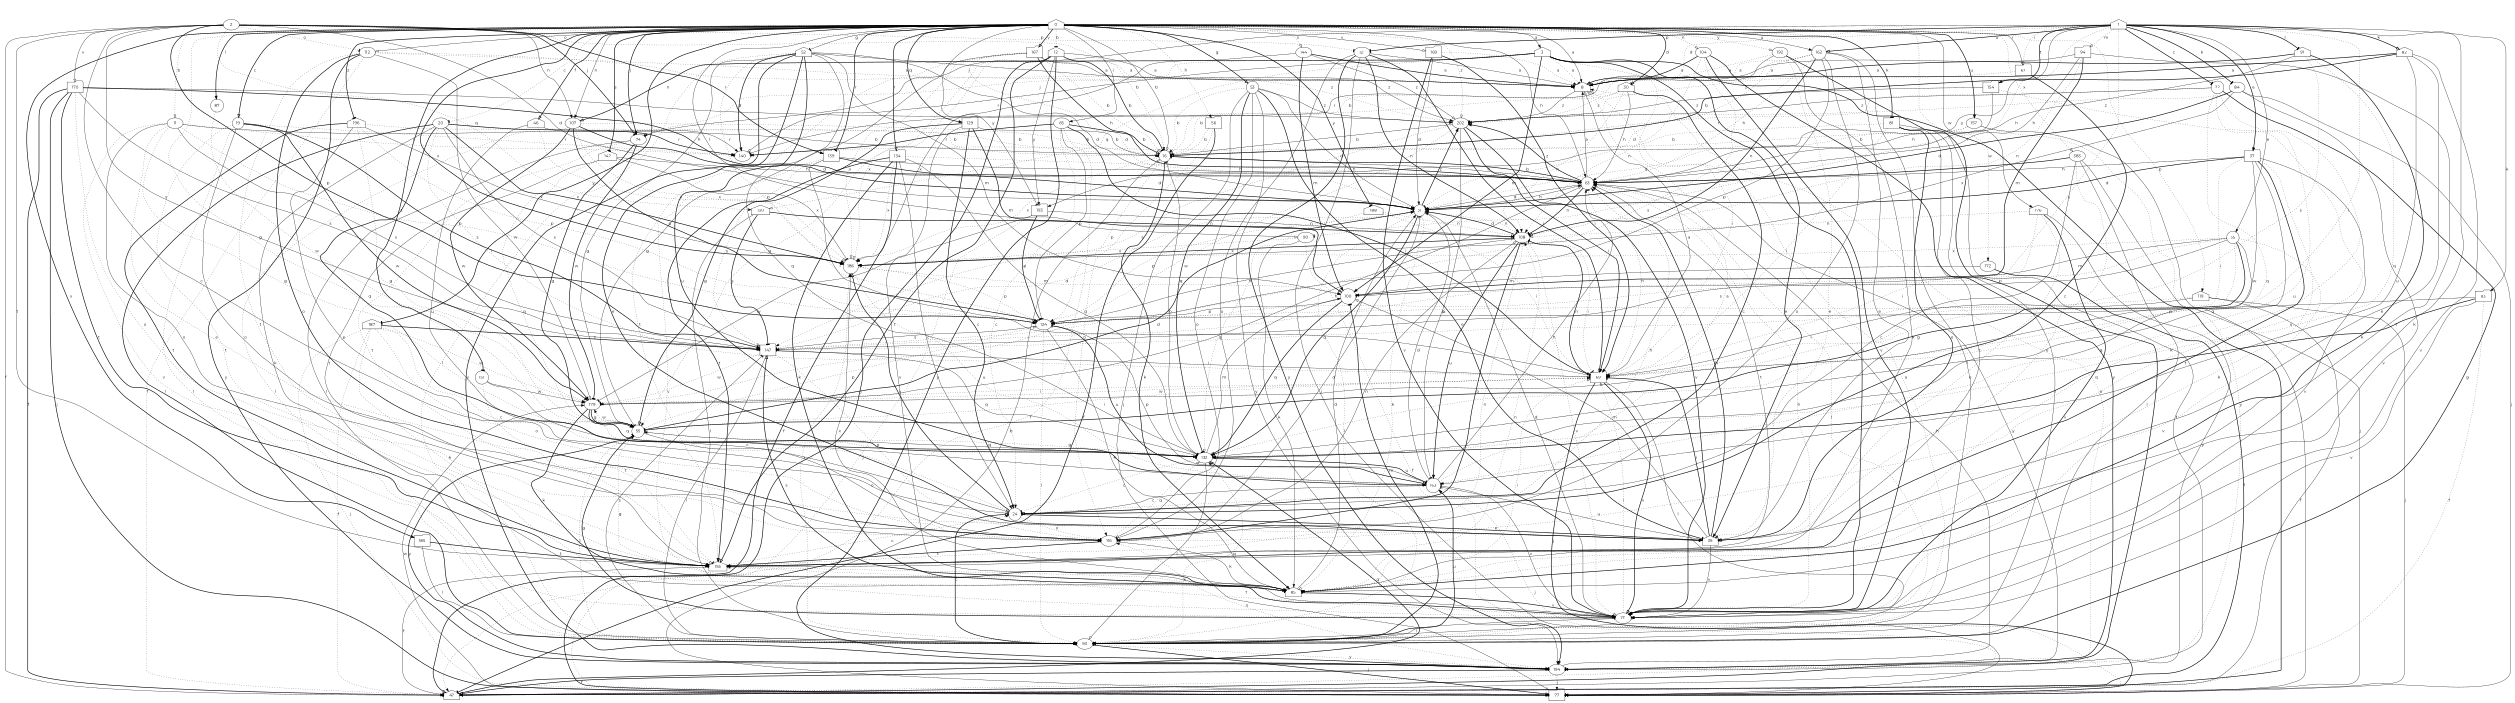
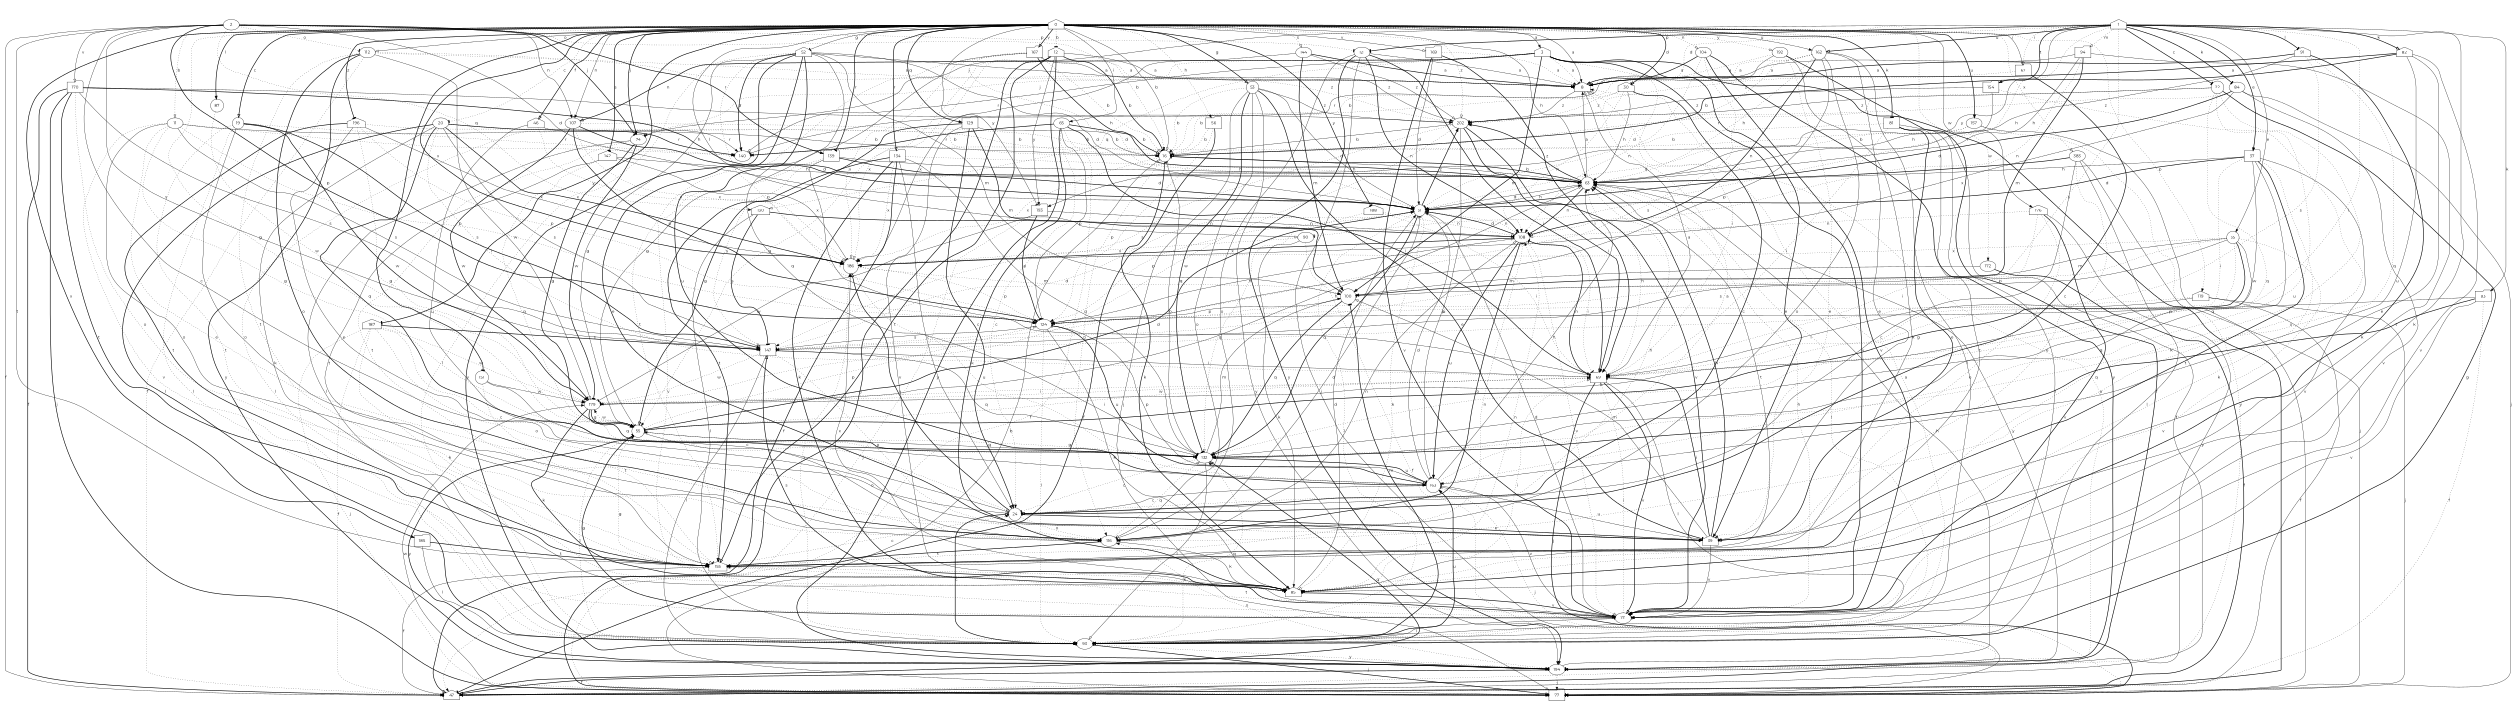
none -> (959, 465)
(677, 630) -> none
